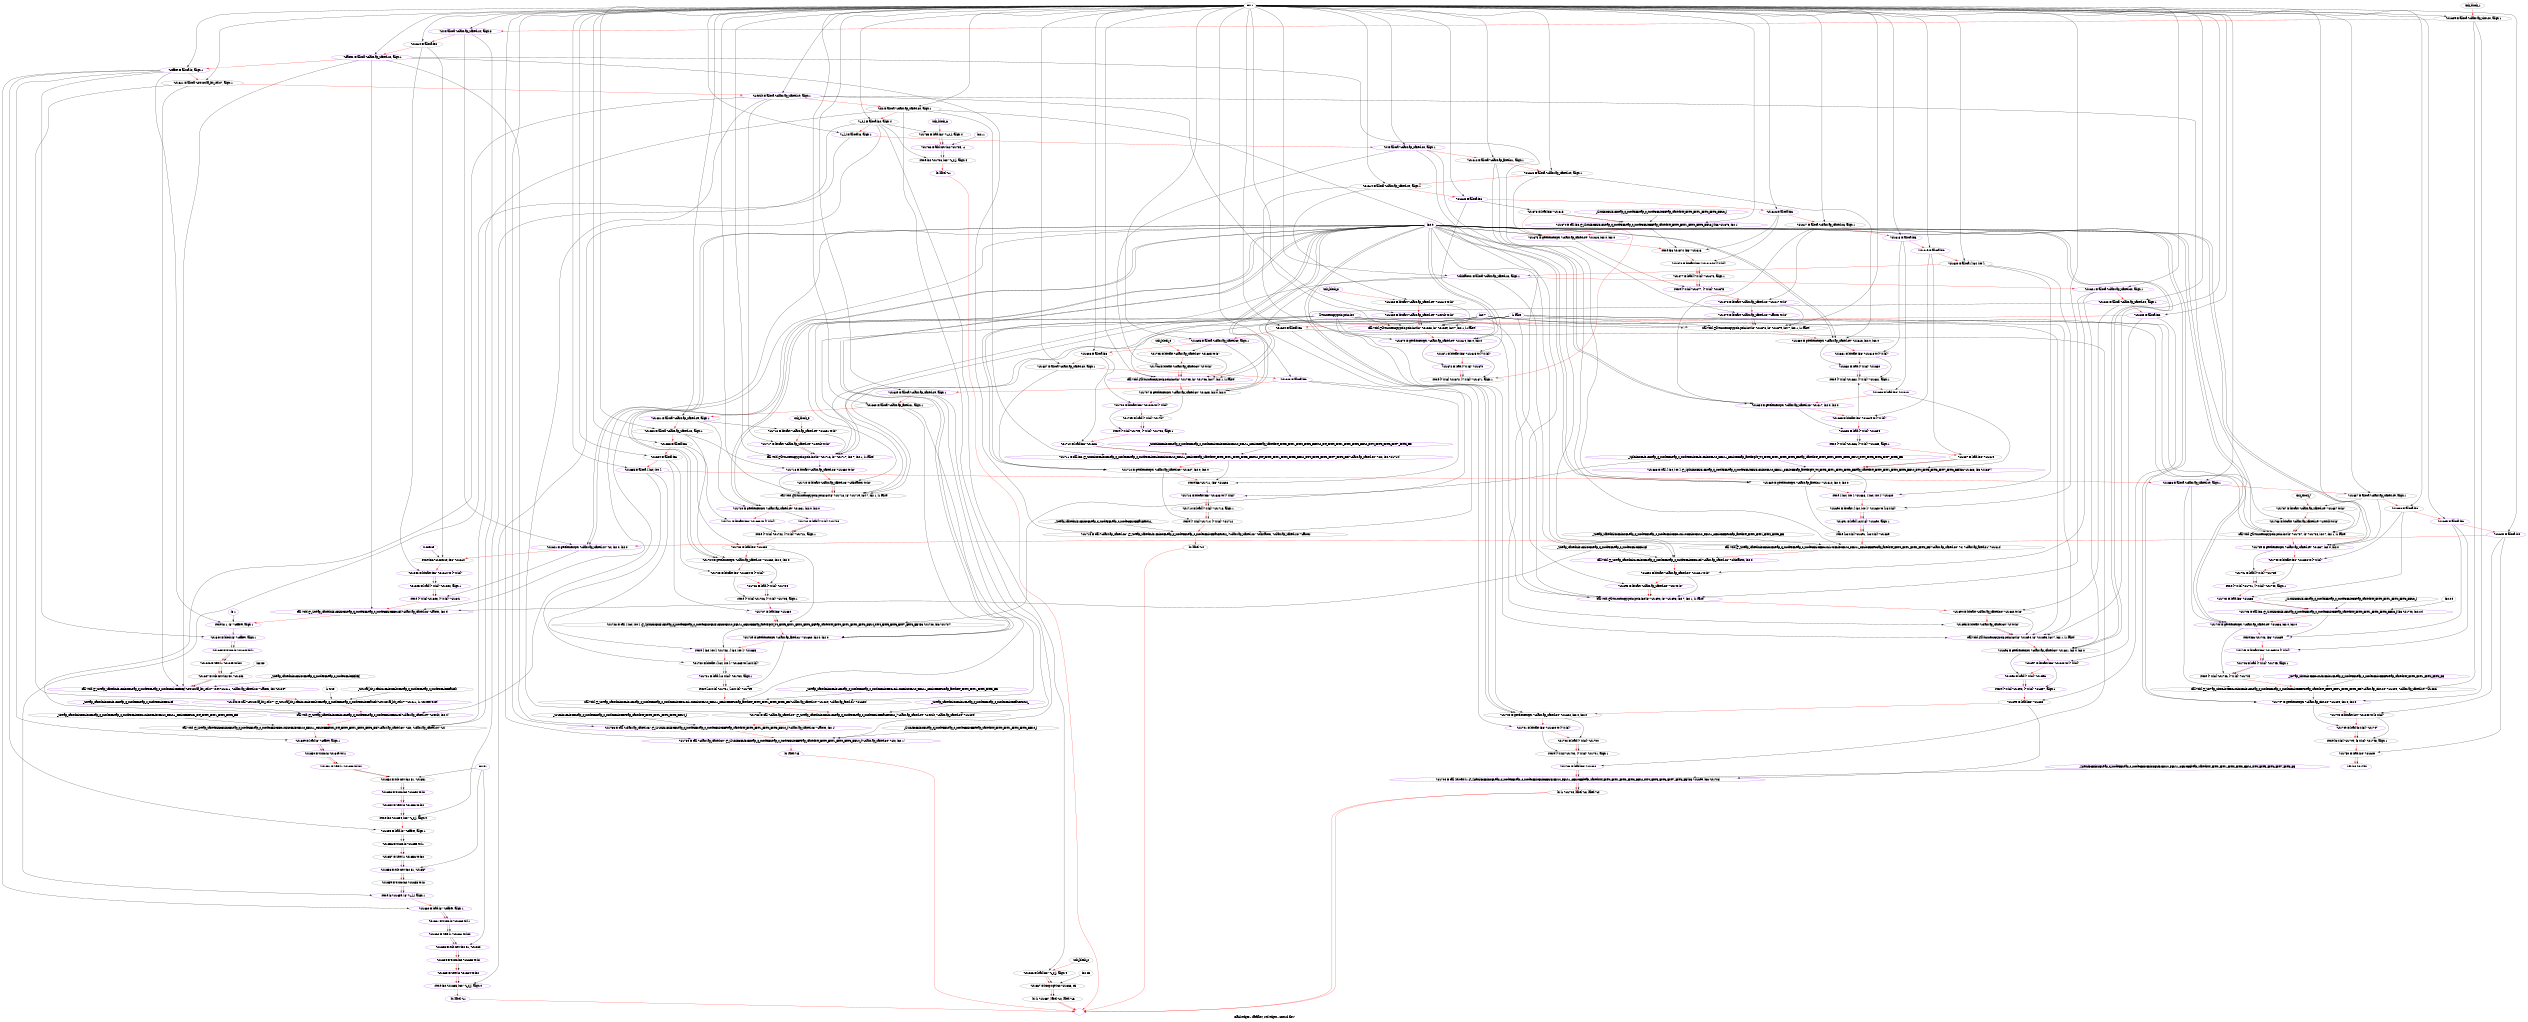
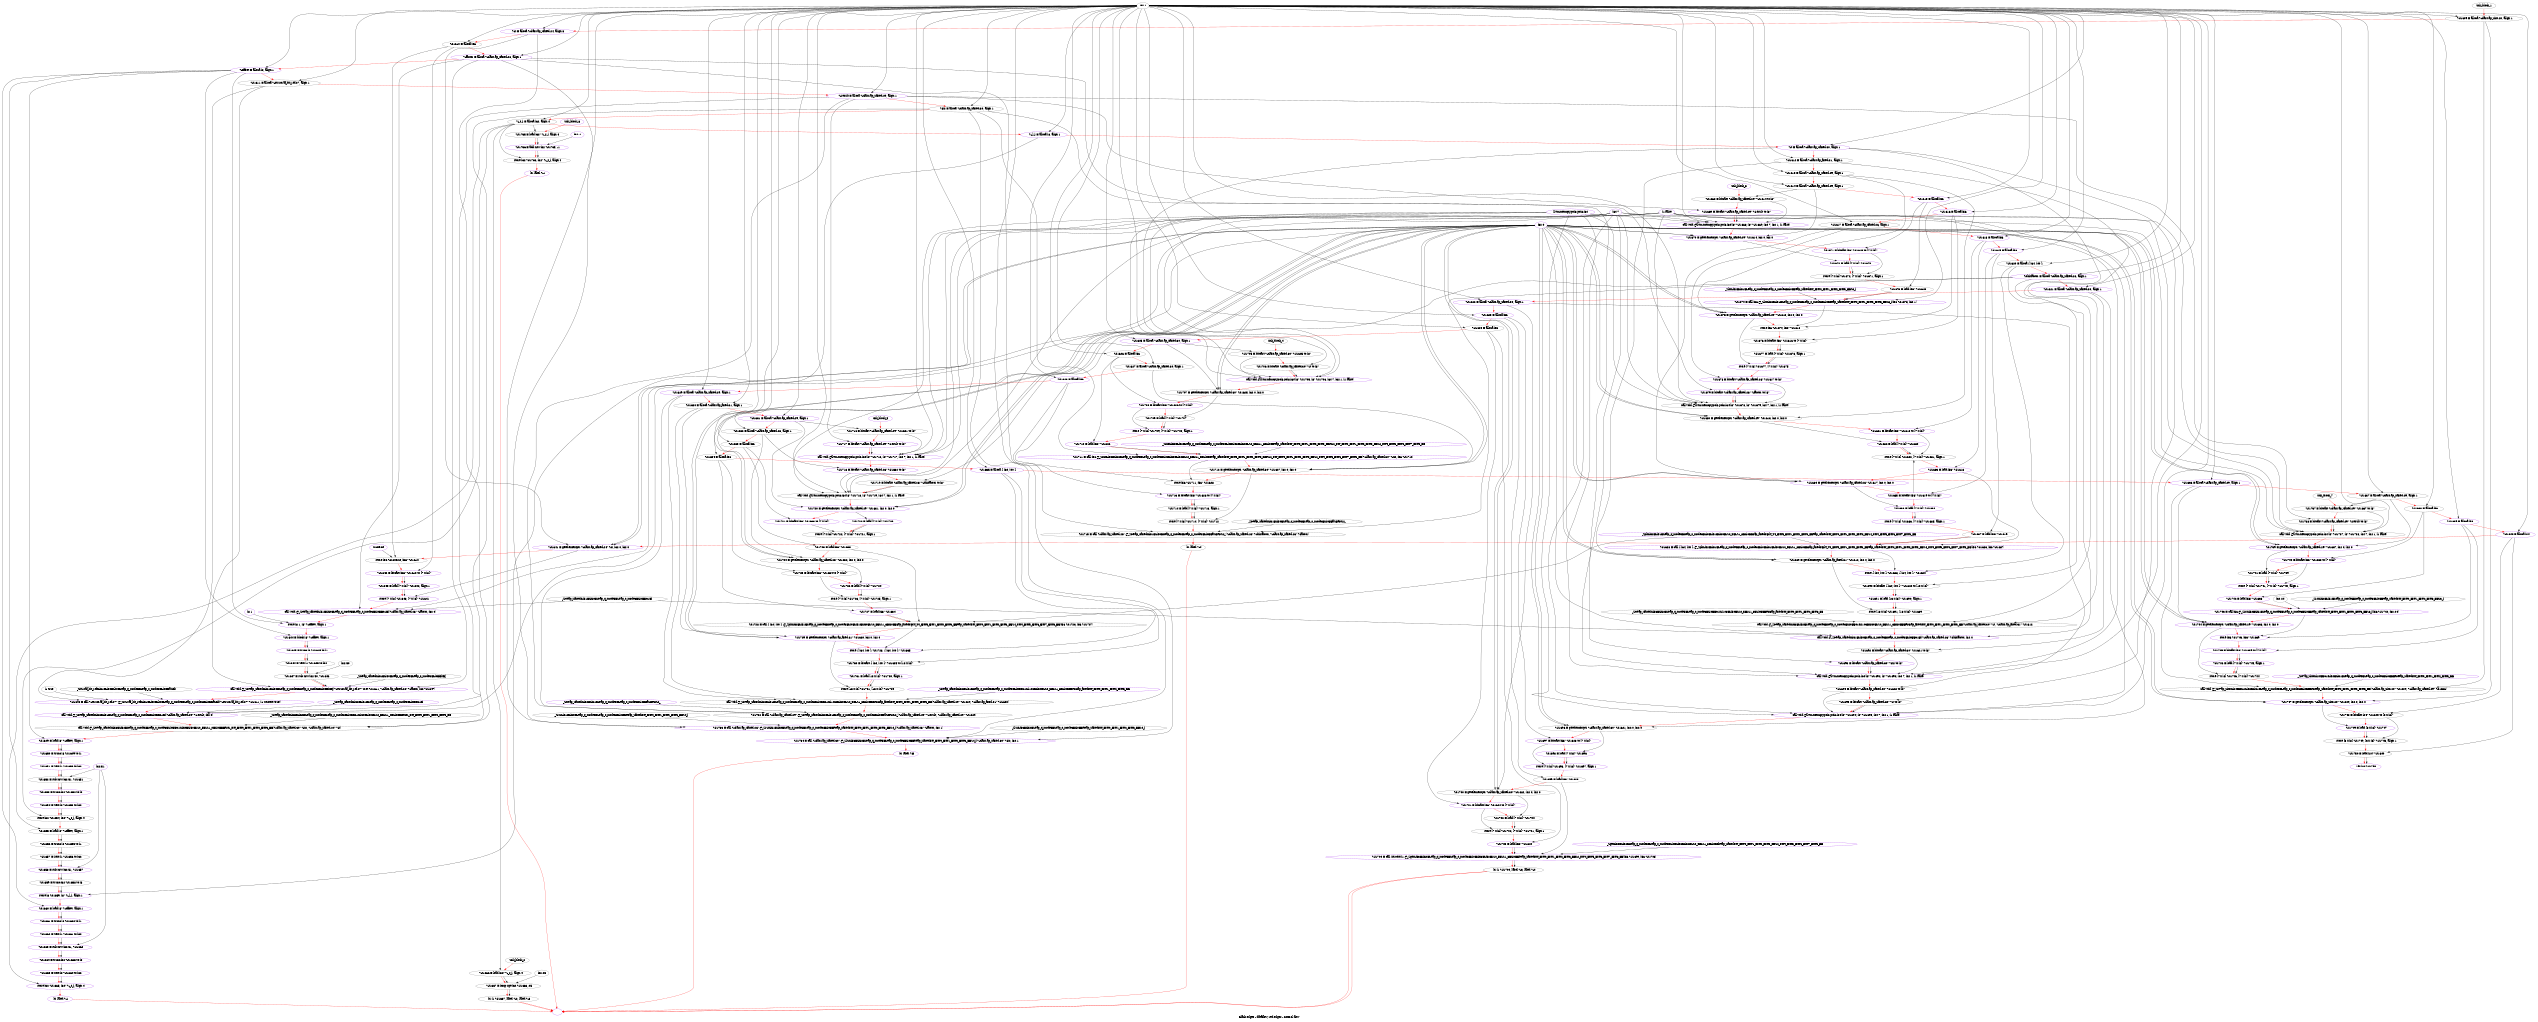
(1617, 266) -> (1879, 283)
(220, 664) -> (306, 664)
